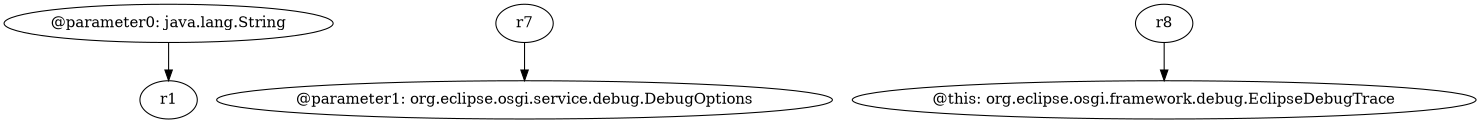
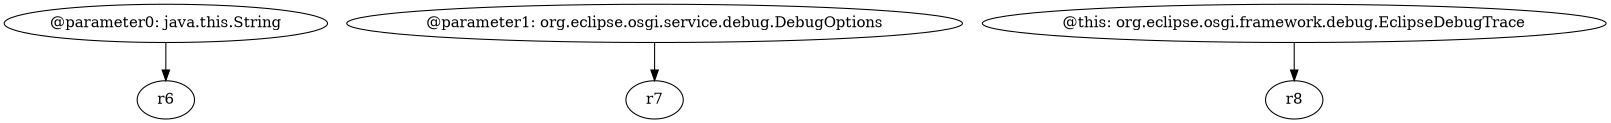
(169, 23) -> (166, 23)
(525, 56) -> (655, 56)
(1164, 56) -> (1294, 56)
(169, 100) -> (166, 100)
